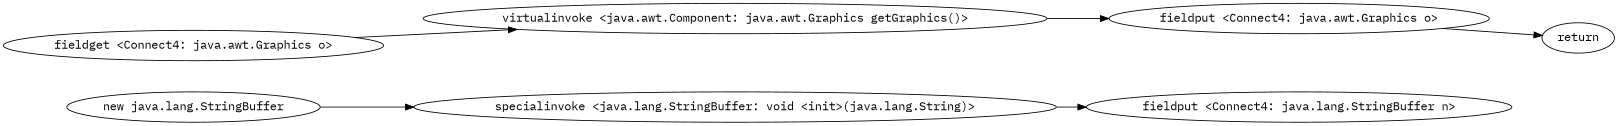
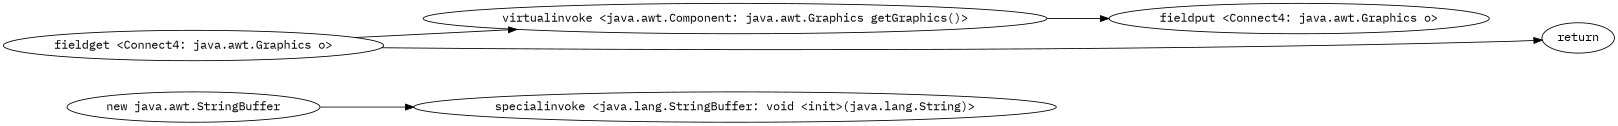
(1488, 32) -> (958, 49)
(194, 107) -> (194, 107)
(1299, 107) -> none
